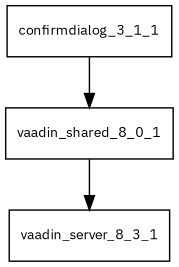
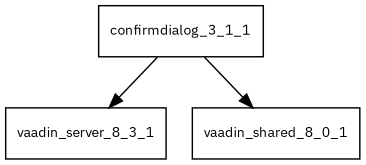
(89, 178) -> (138, 77)
